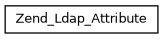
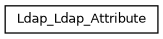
(82, 19) -> (82, 19)
